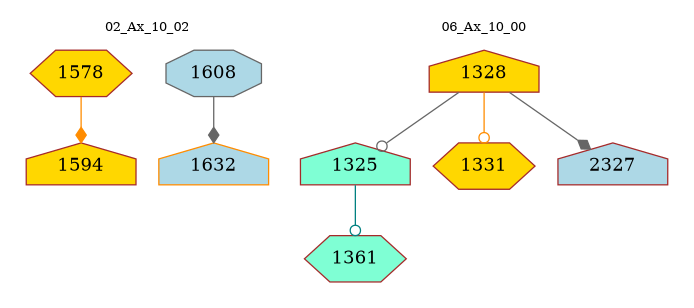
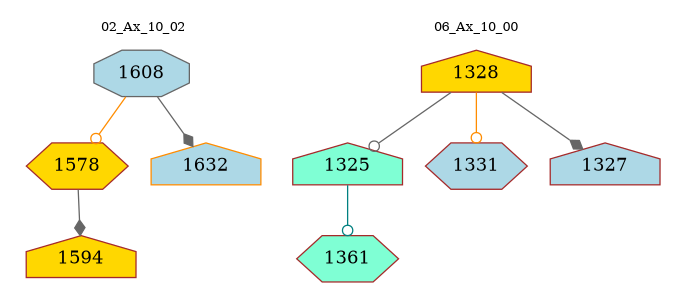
(81, 112) -> (79, 205)
none -> (112, 116)
(484, 166) -> (476, 166)
(613, 166) -> (605, 166)
